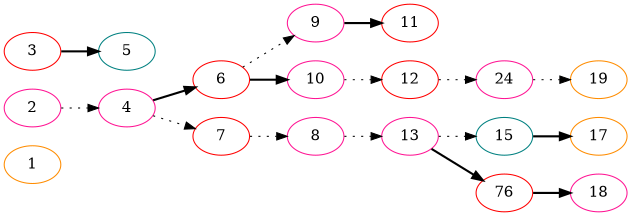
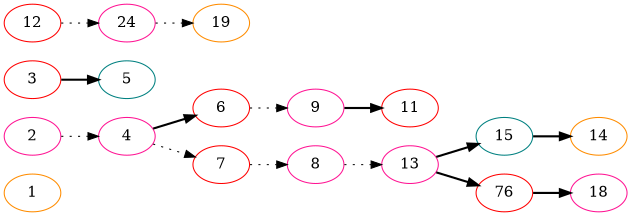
(316, 80) -> none
(452, 136) -> (452, 152)
(599, 136) -> (599, 136)
